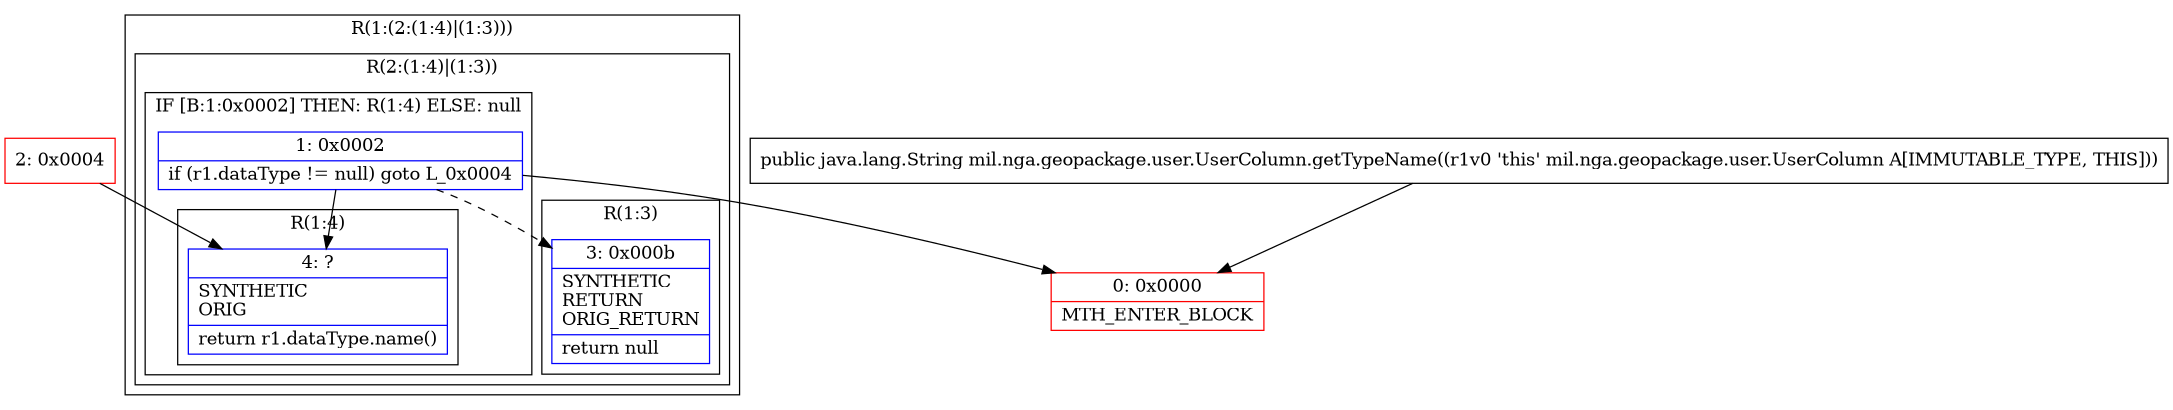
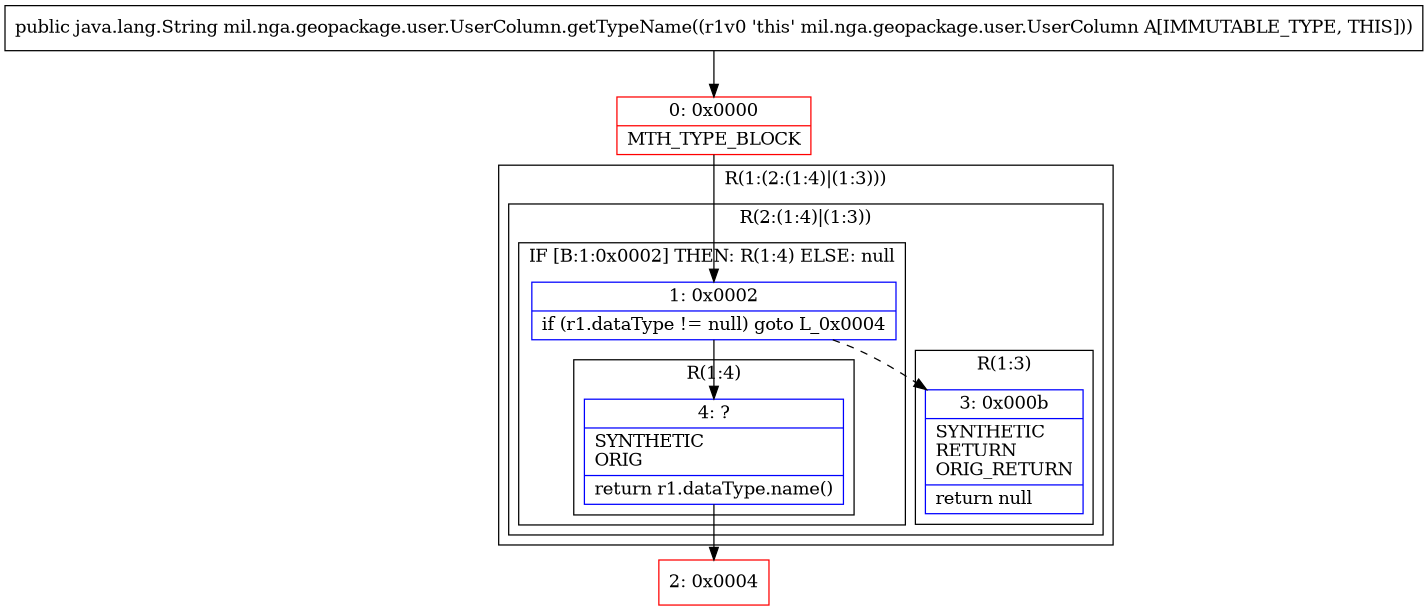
(785, 211) -> (714, 212)
(155, 213) -> (714, 526)
(1158, 315) -> (714, 140)
